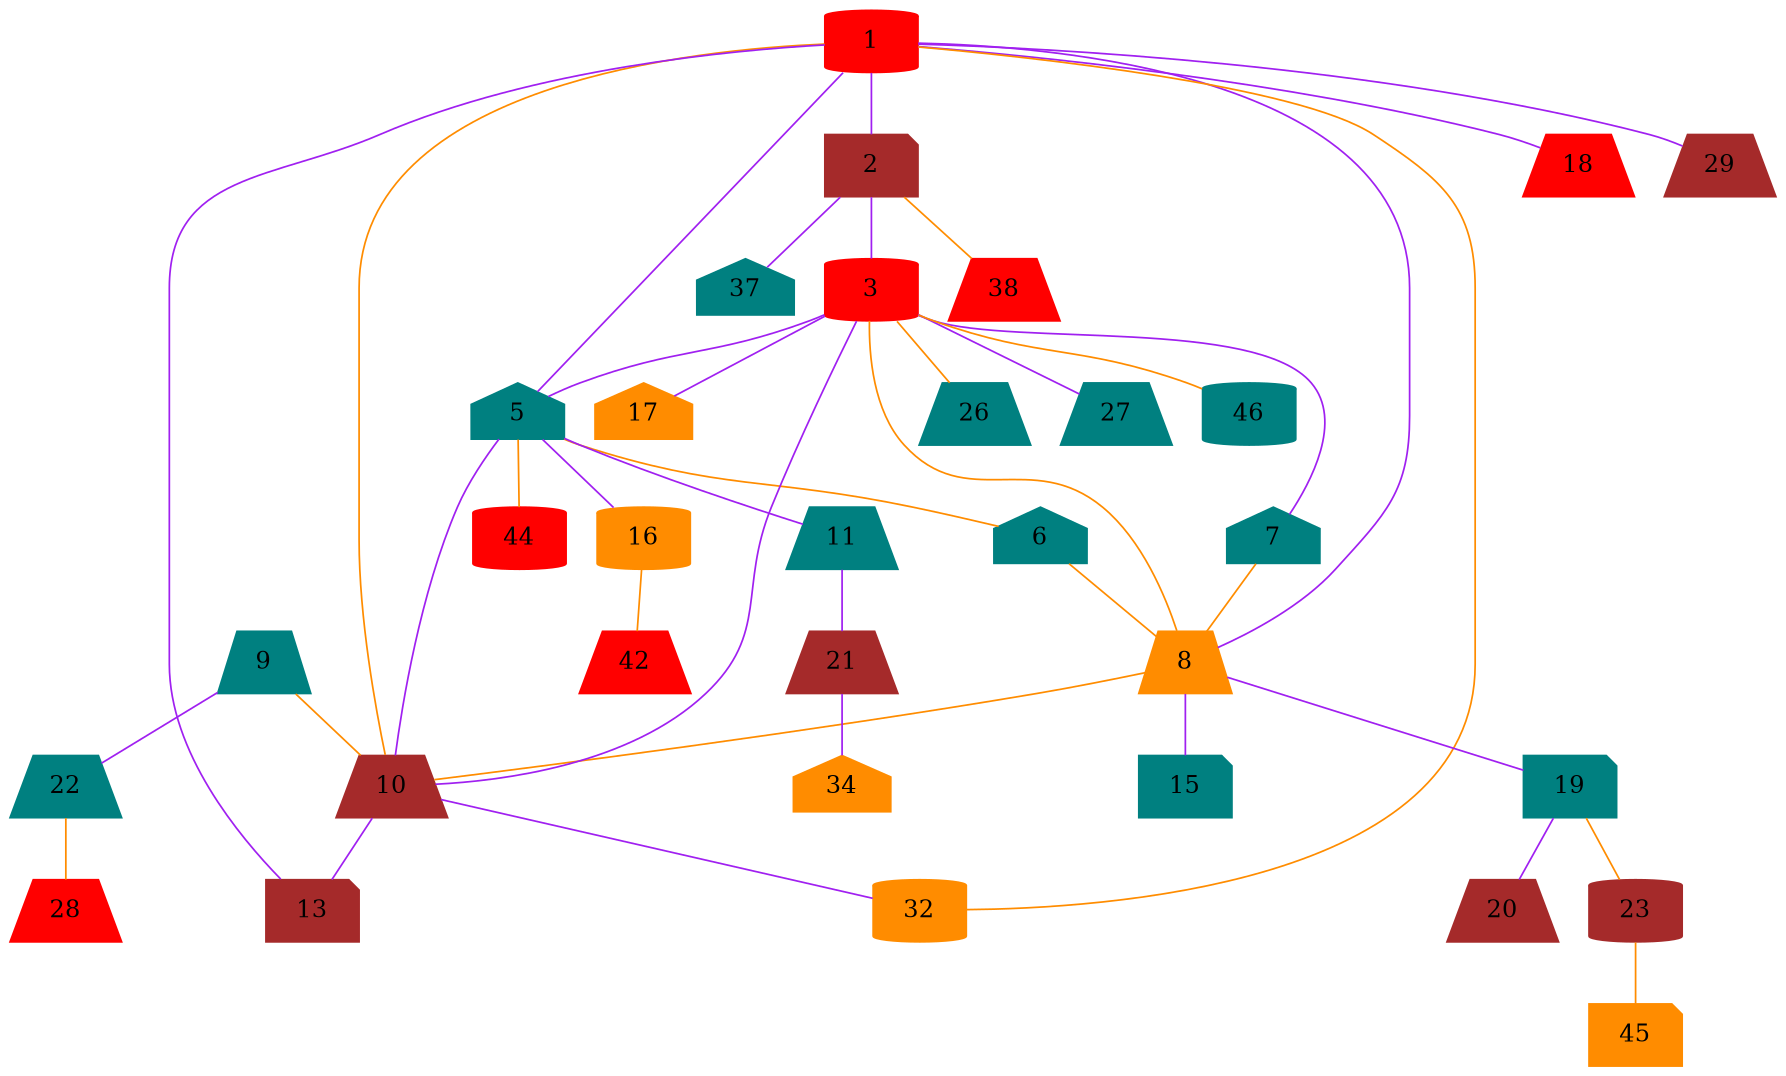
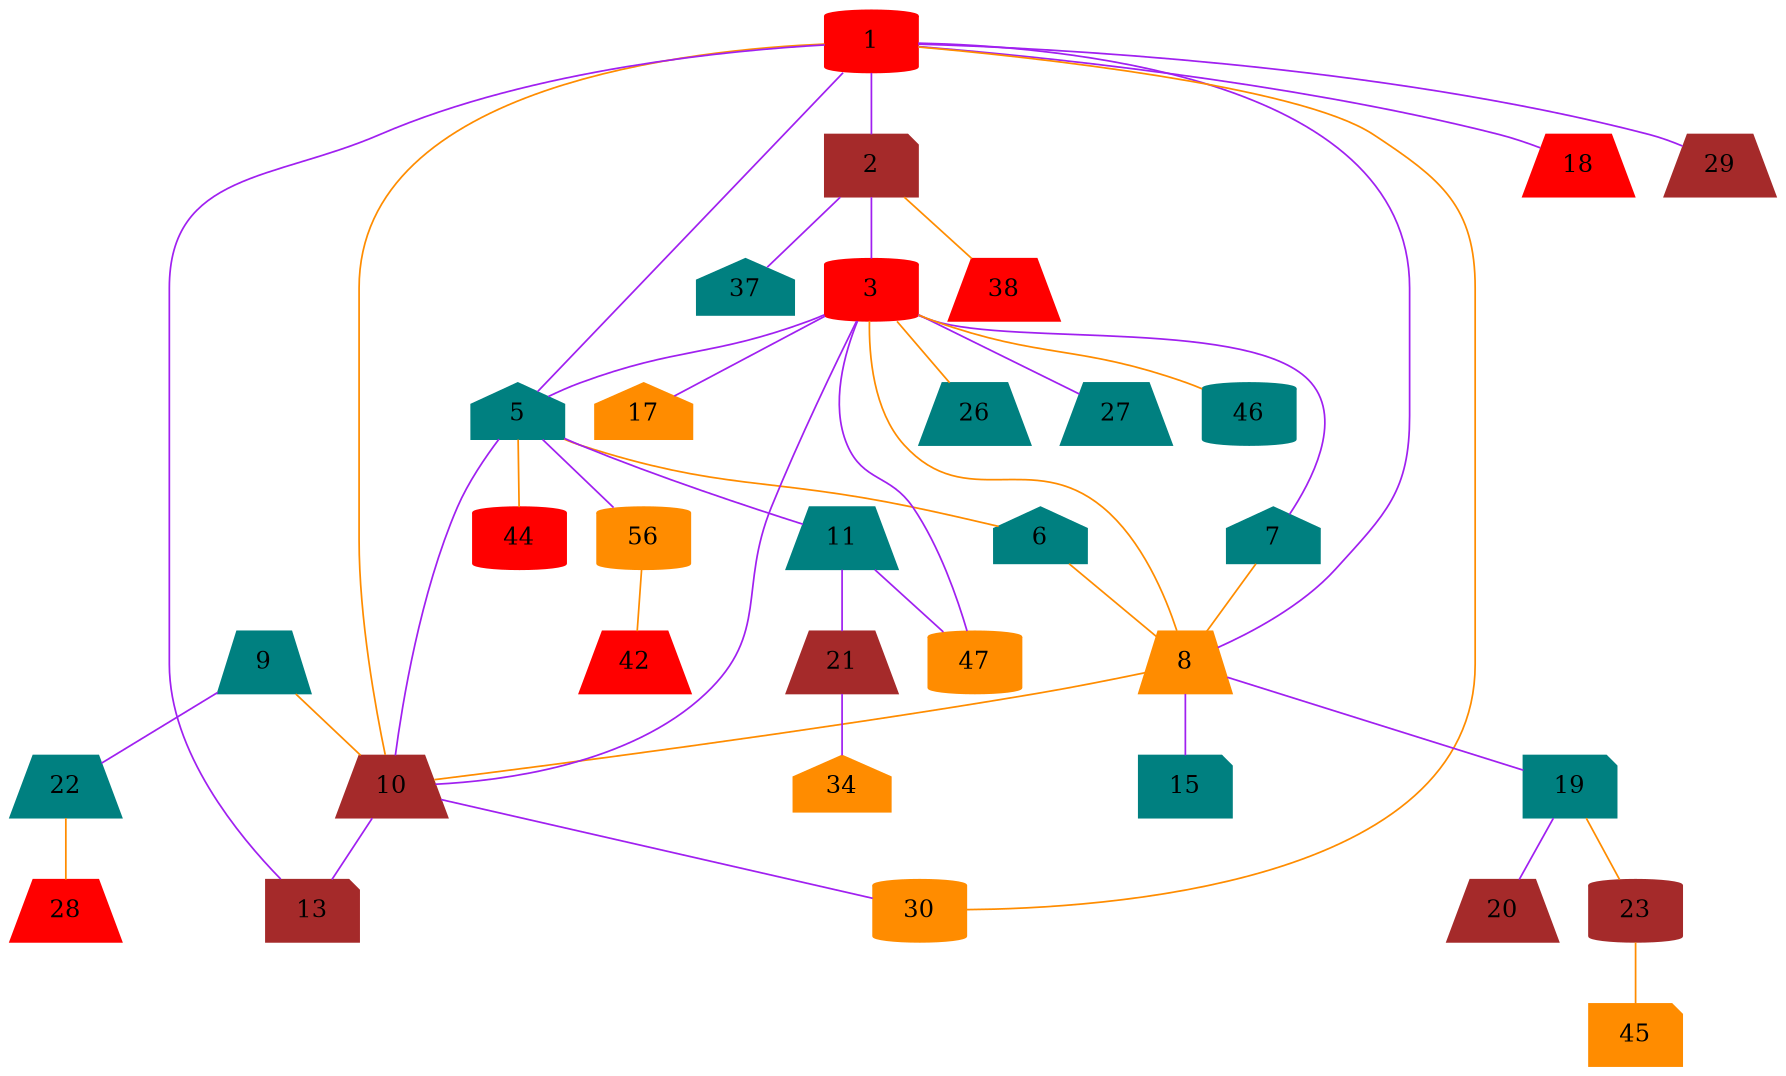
(644, 538) -> (644, 538)
none -> (975, 662)
(920, 911) -> (920, 911)
